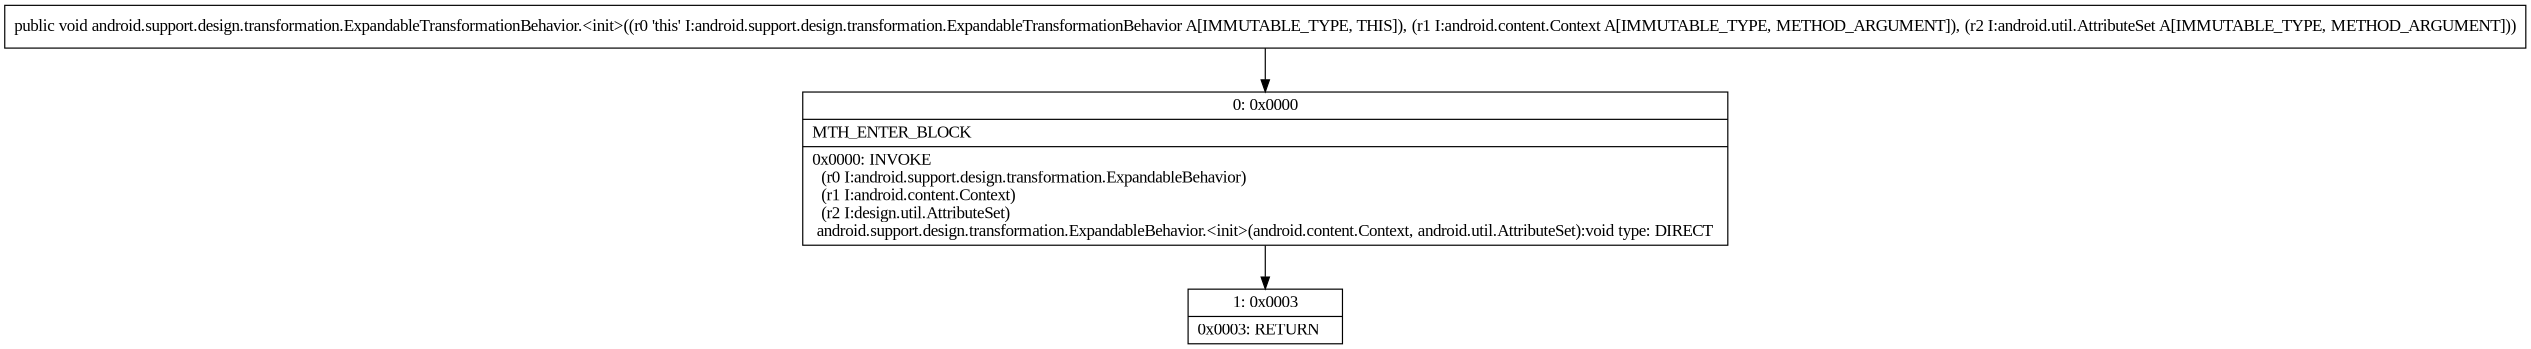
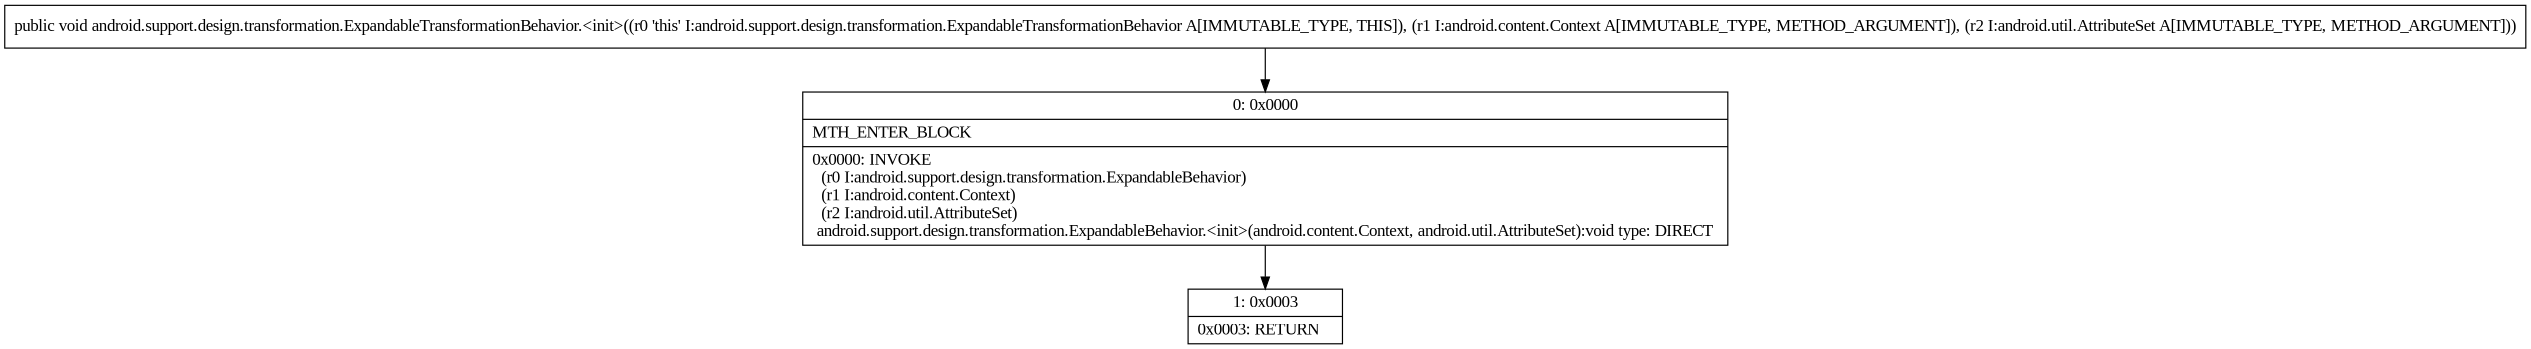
(911, 213) -> (915, 213)
